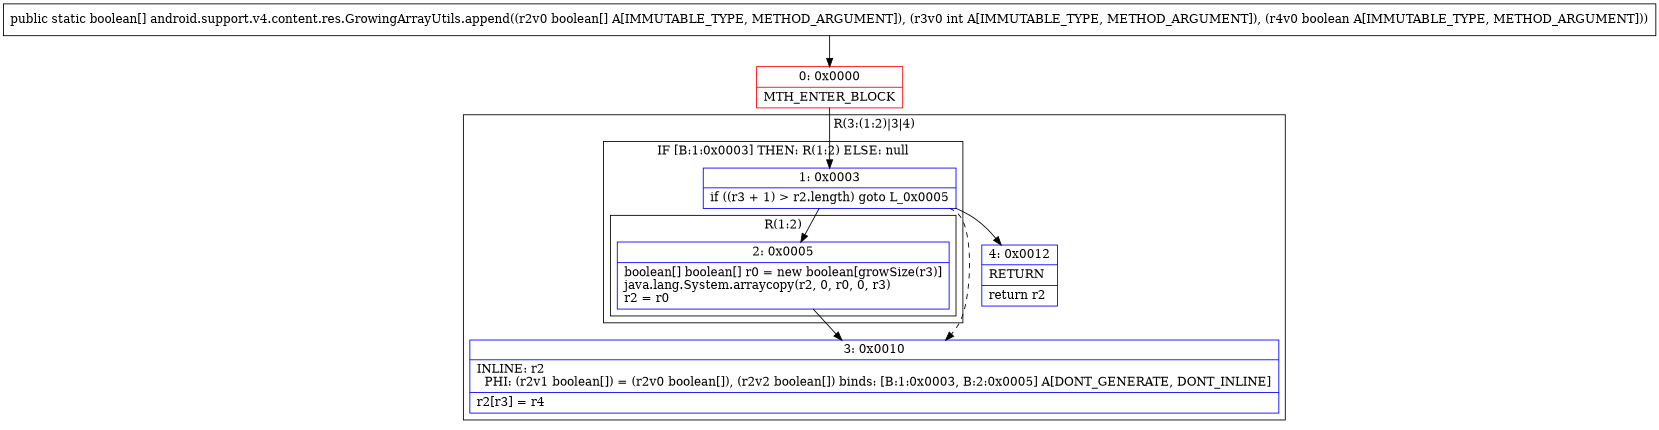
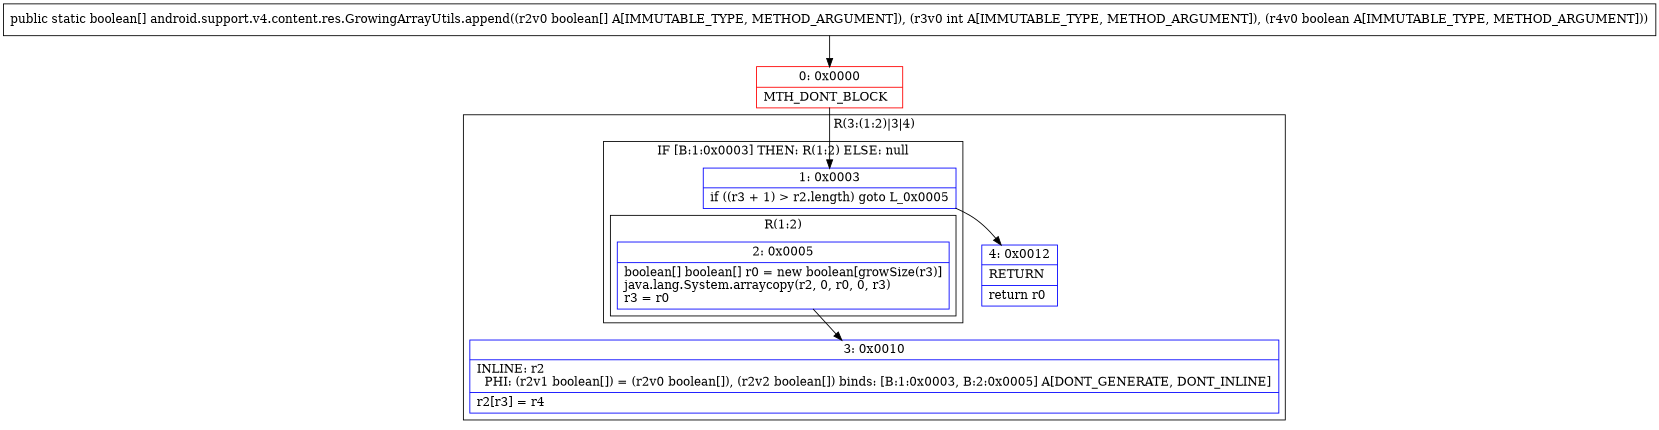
(830, 97) -> (826, 97)
(812, 221) -> none
(969, 269) -> none
(1017, 295) -> (1017, 295)
(647, 298) -> (647, 298)
